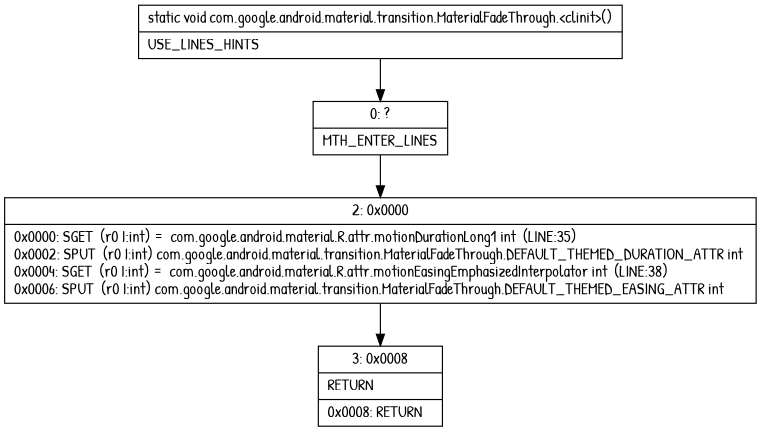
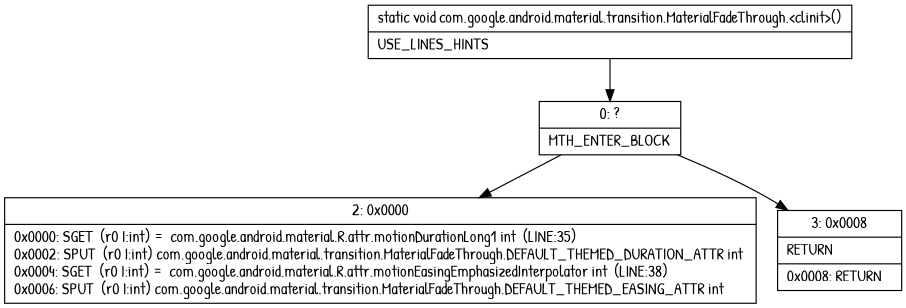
(380, 141) -> (610, 141)
(380, 319) -> (729, 178)
